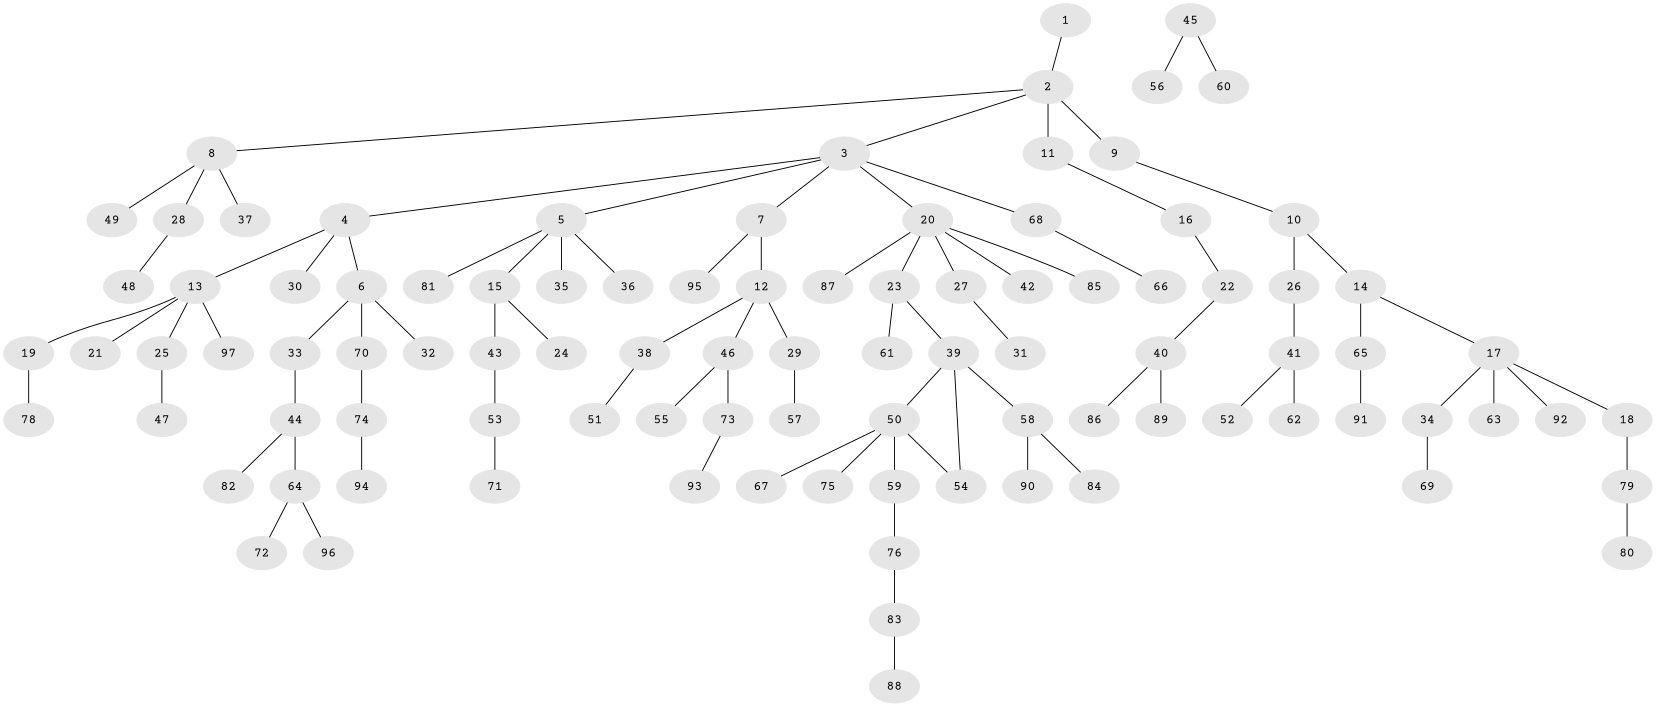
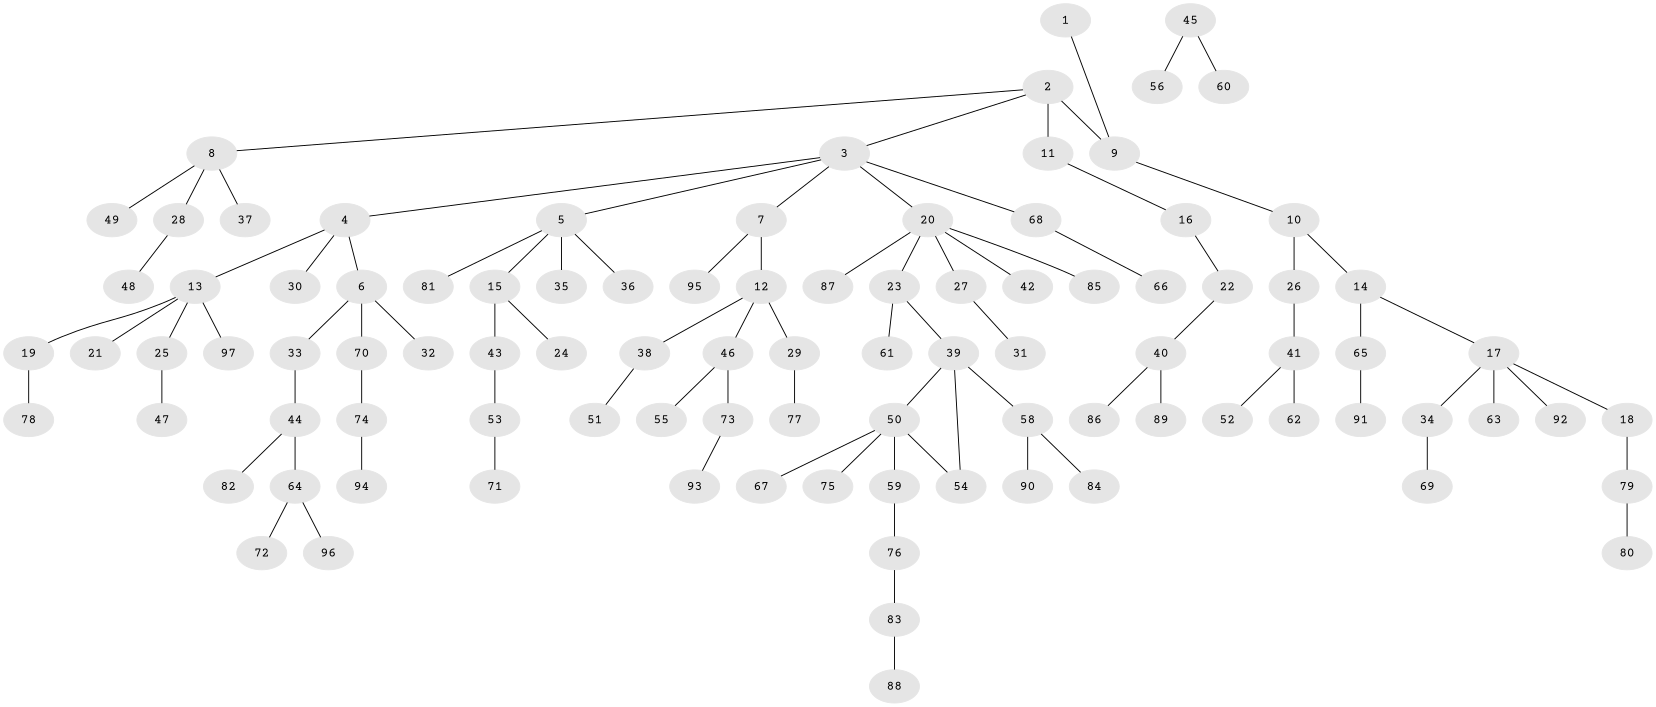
(1057, 54) -> (1090, 87)
(795, 420) -> (795, 420)
